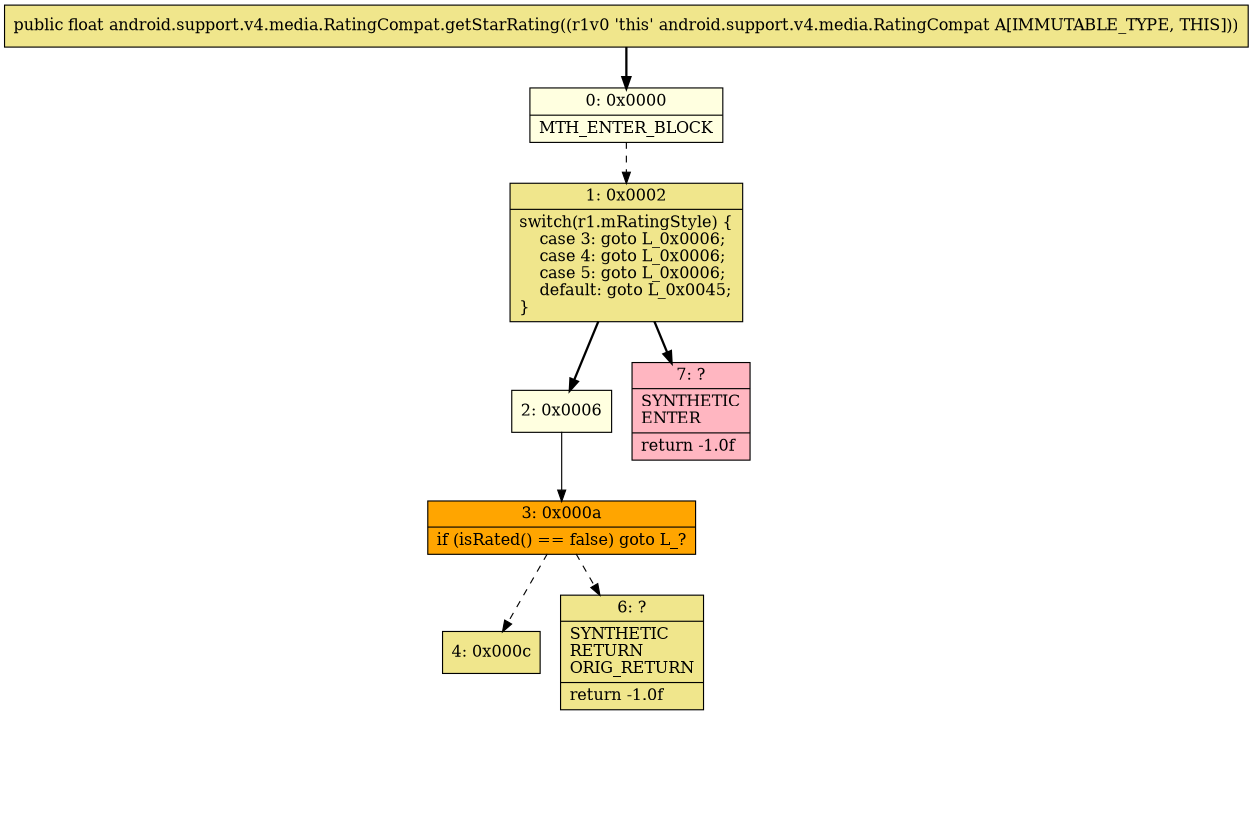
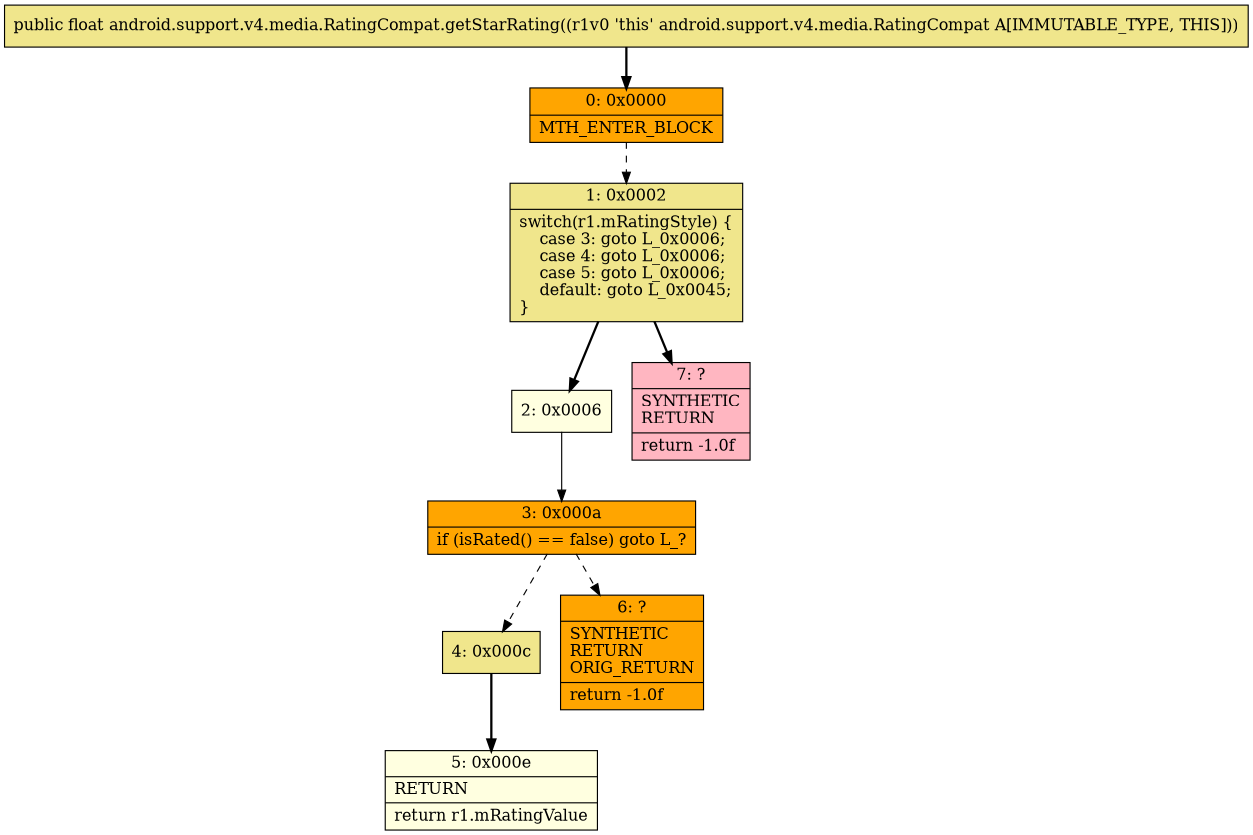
(626, 115) -> (626, 115)
(671, 419) -> (678, 419)
(632, 652) -> (632, 652)
none -> (491, 790)
